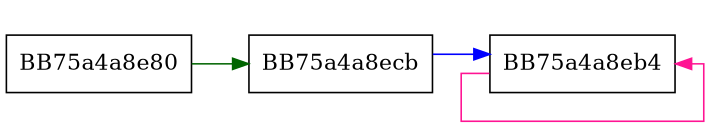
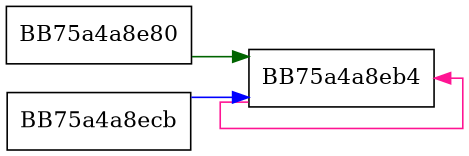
(212, 64) -> (212, 57)
